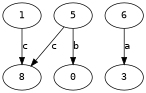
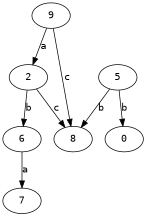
(22, 16) -> (51, 16)
(54, 46) -> (101, 108)
none -> (28, 77)
(124, 77) -> (22, 201)
